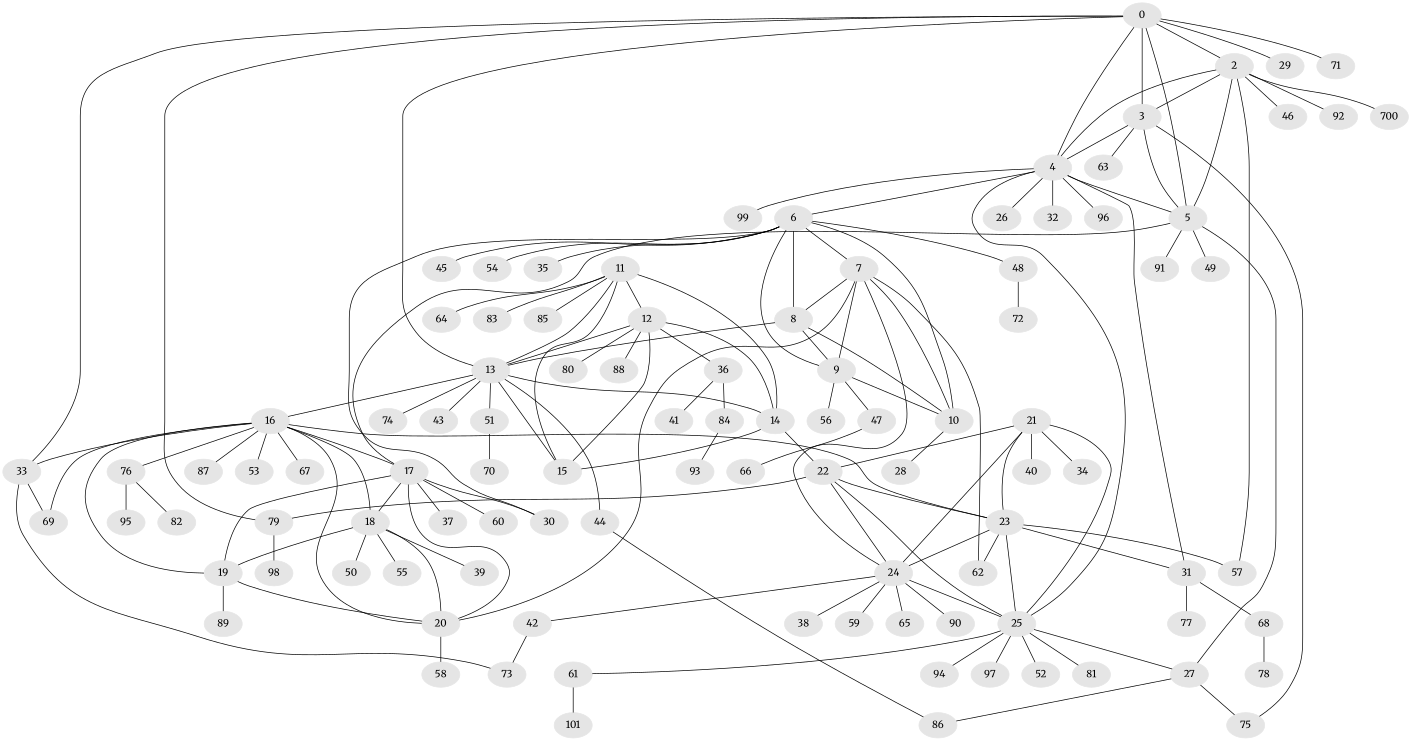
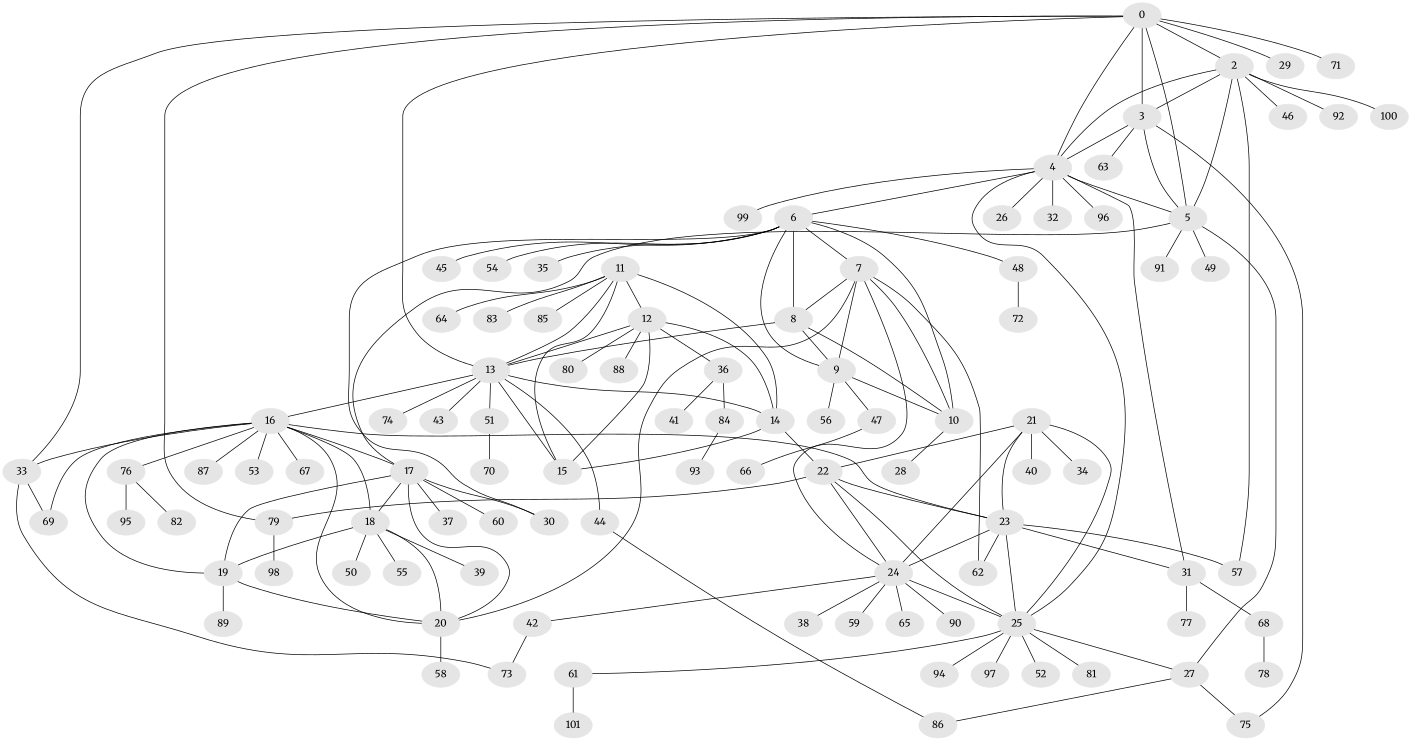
(1389, 117) -> (1389, 117)
